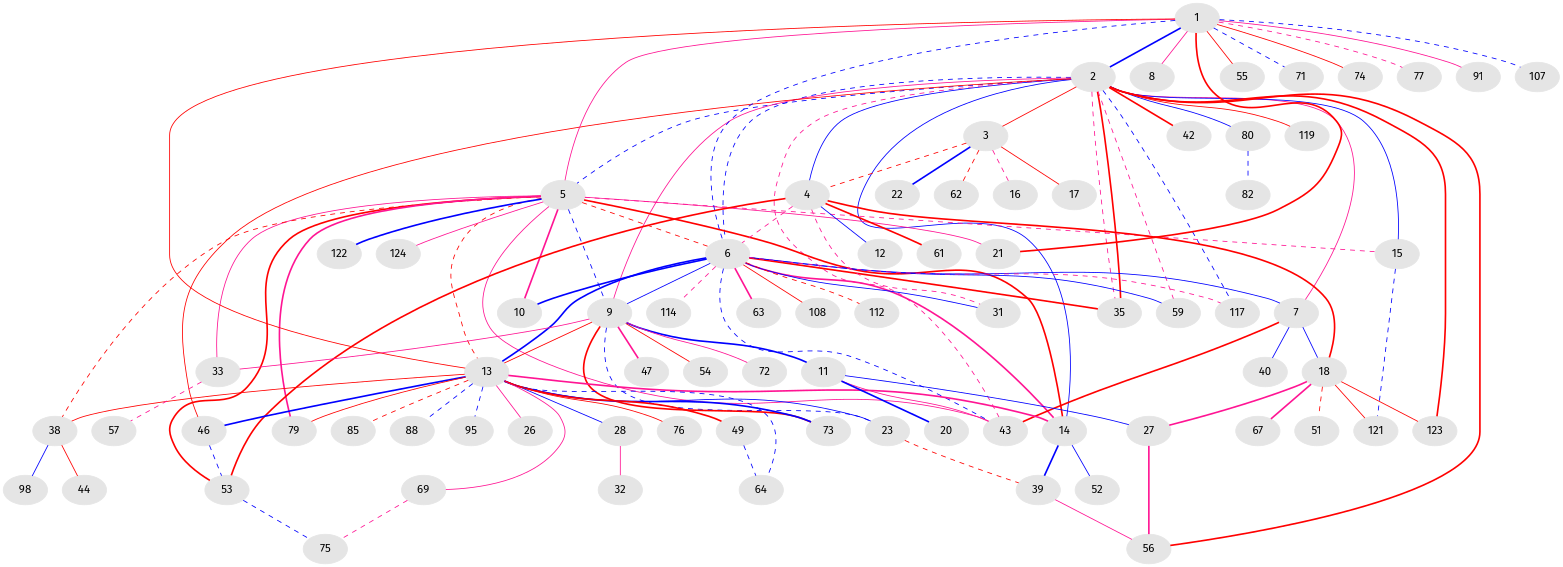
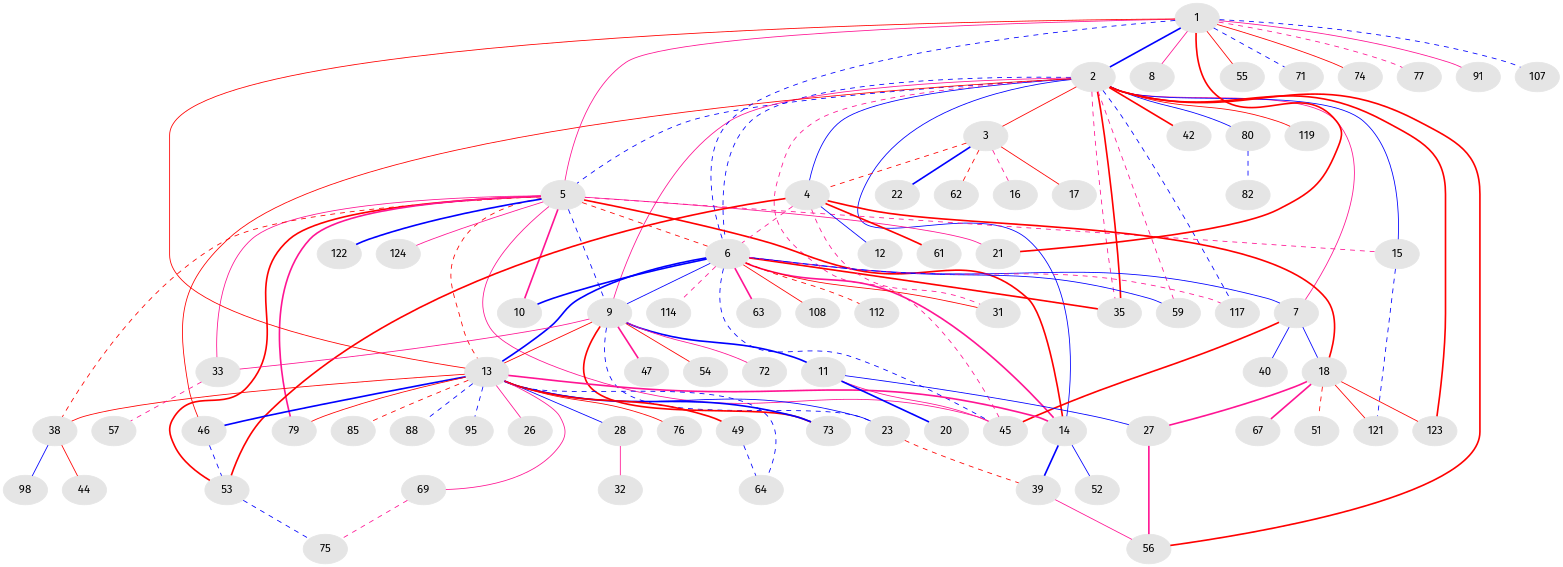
(849, 286) -> (849, 286)
(1005, 431) -> (1005, 431)
